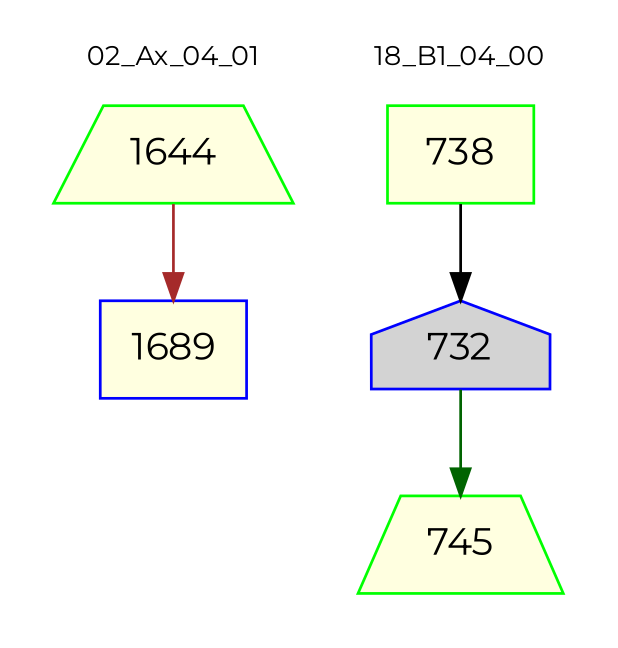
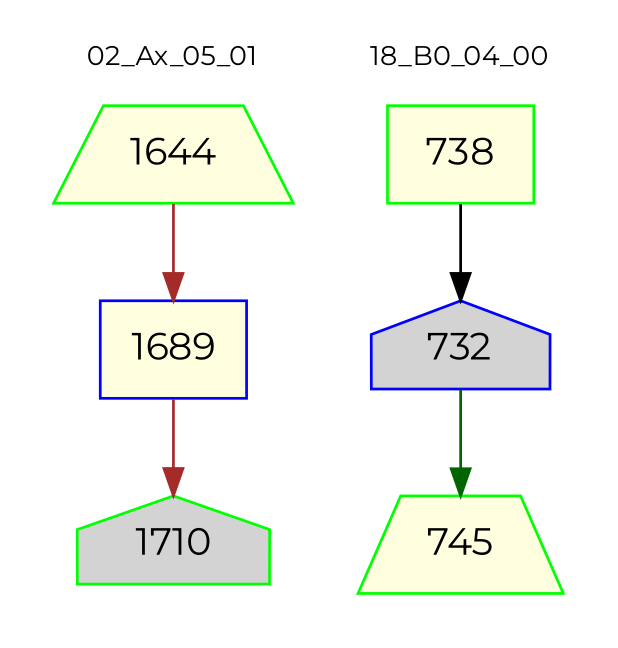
(173, 58) -> (173, 58)
(461, 58) -> (461, 58)
none -> (173, 545)
